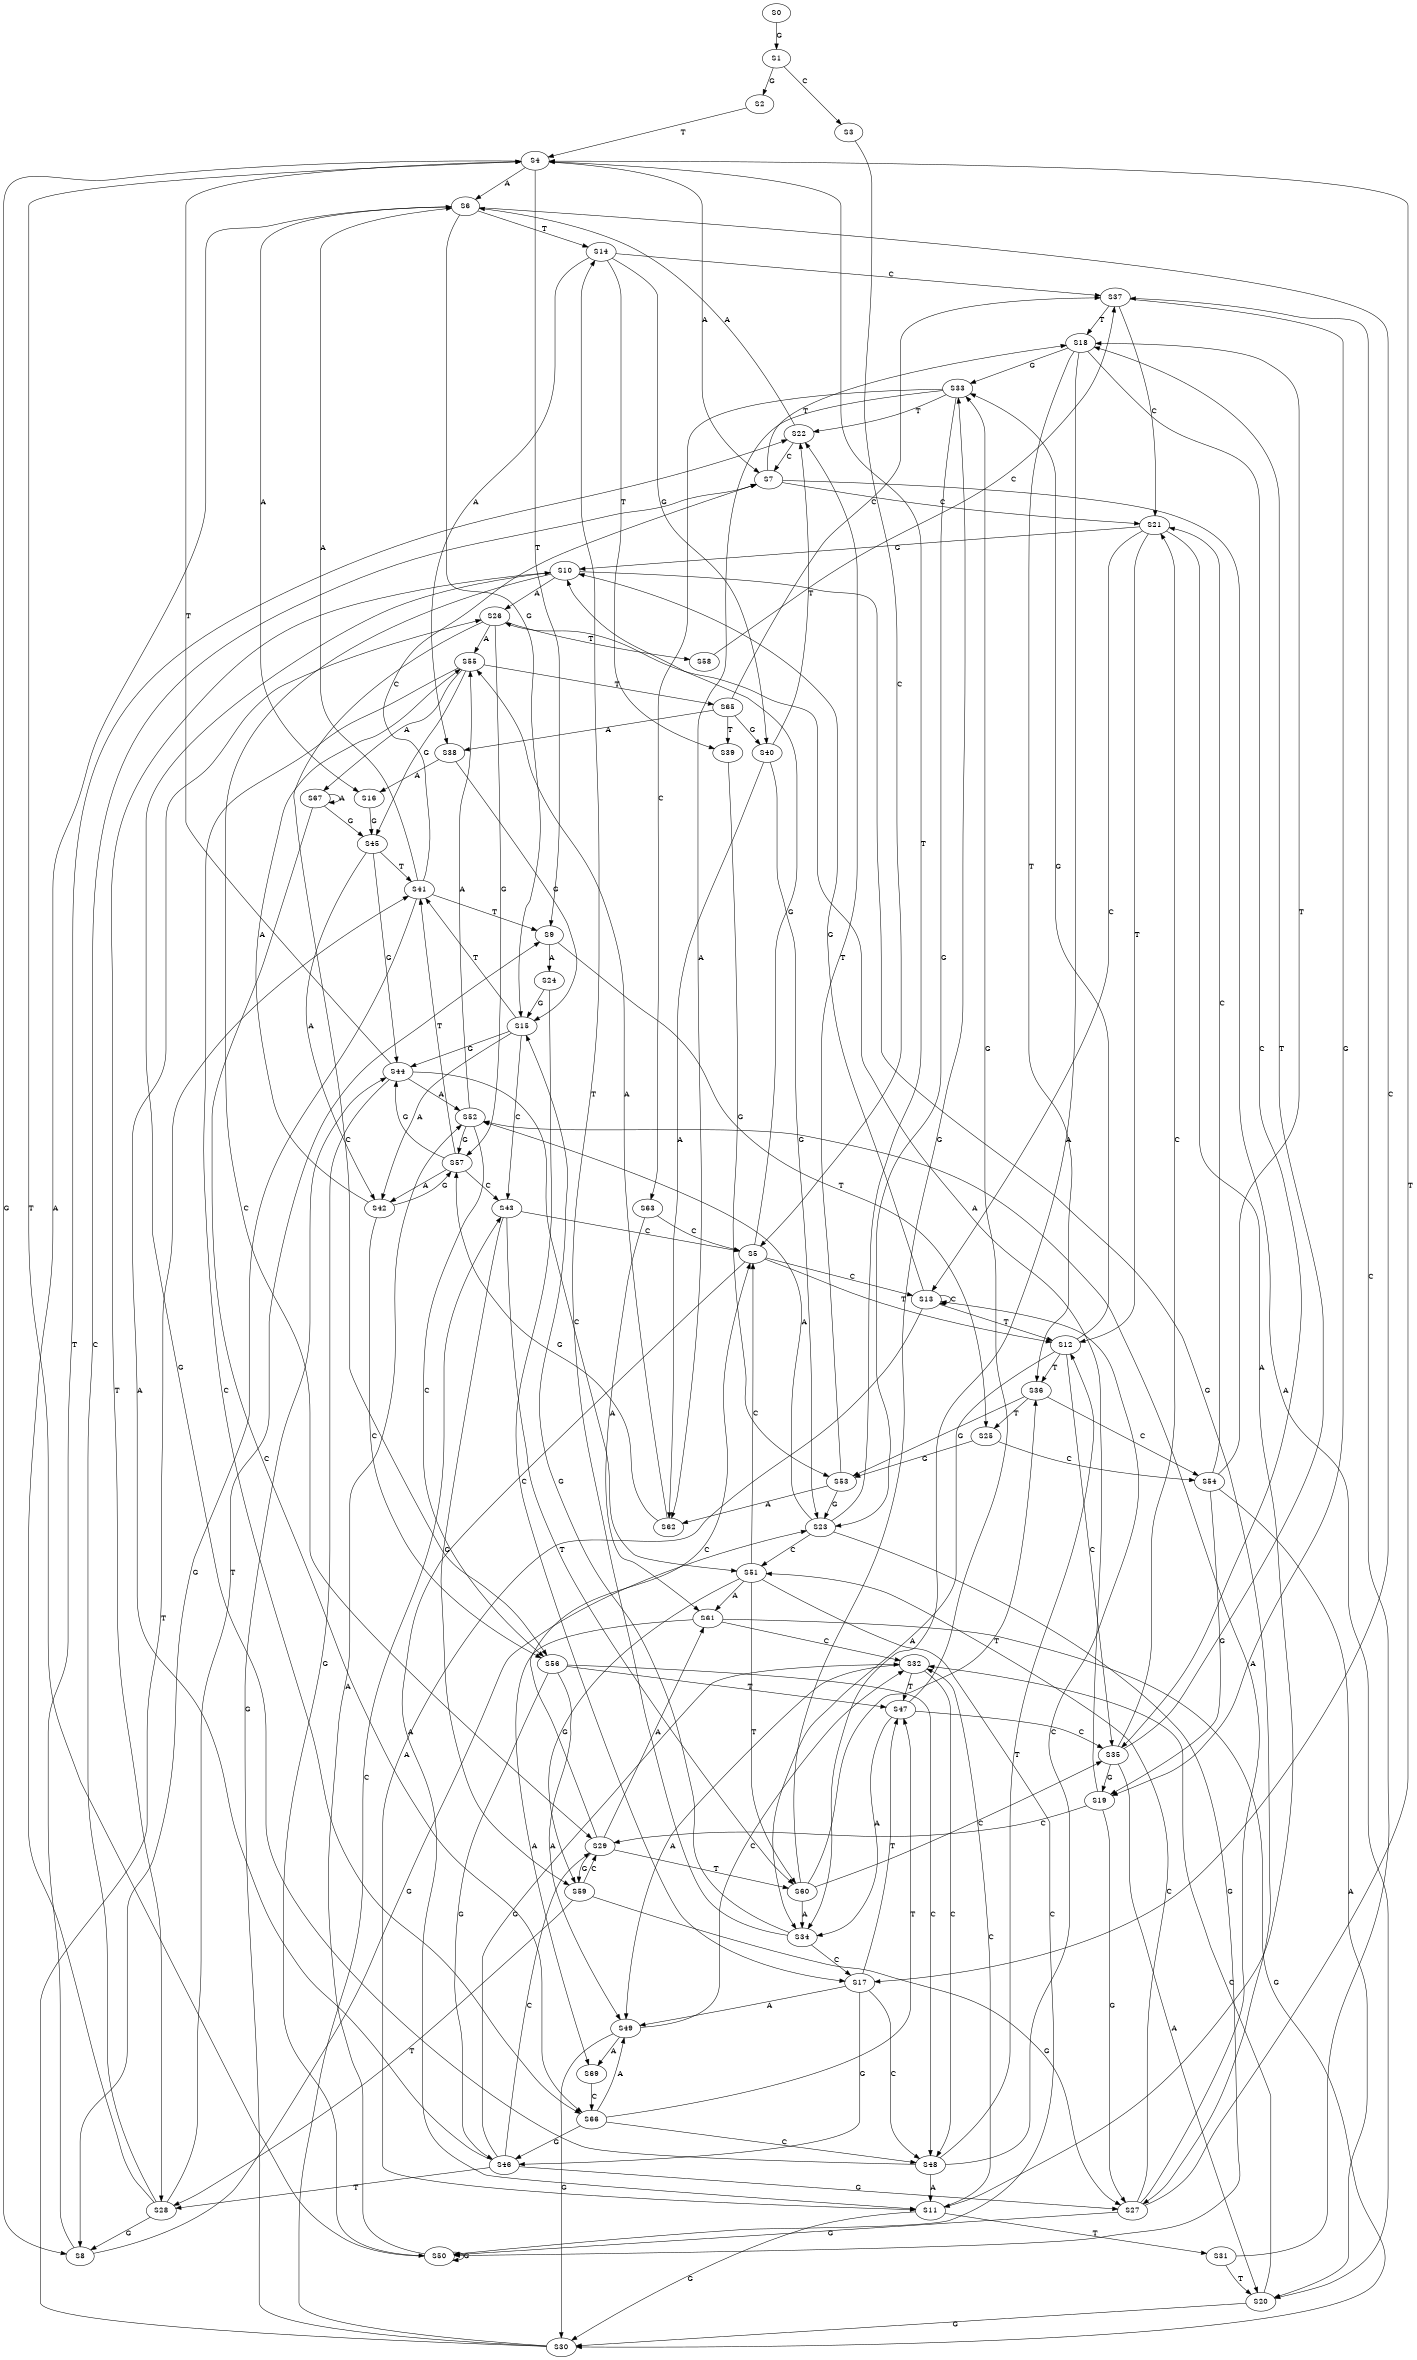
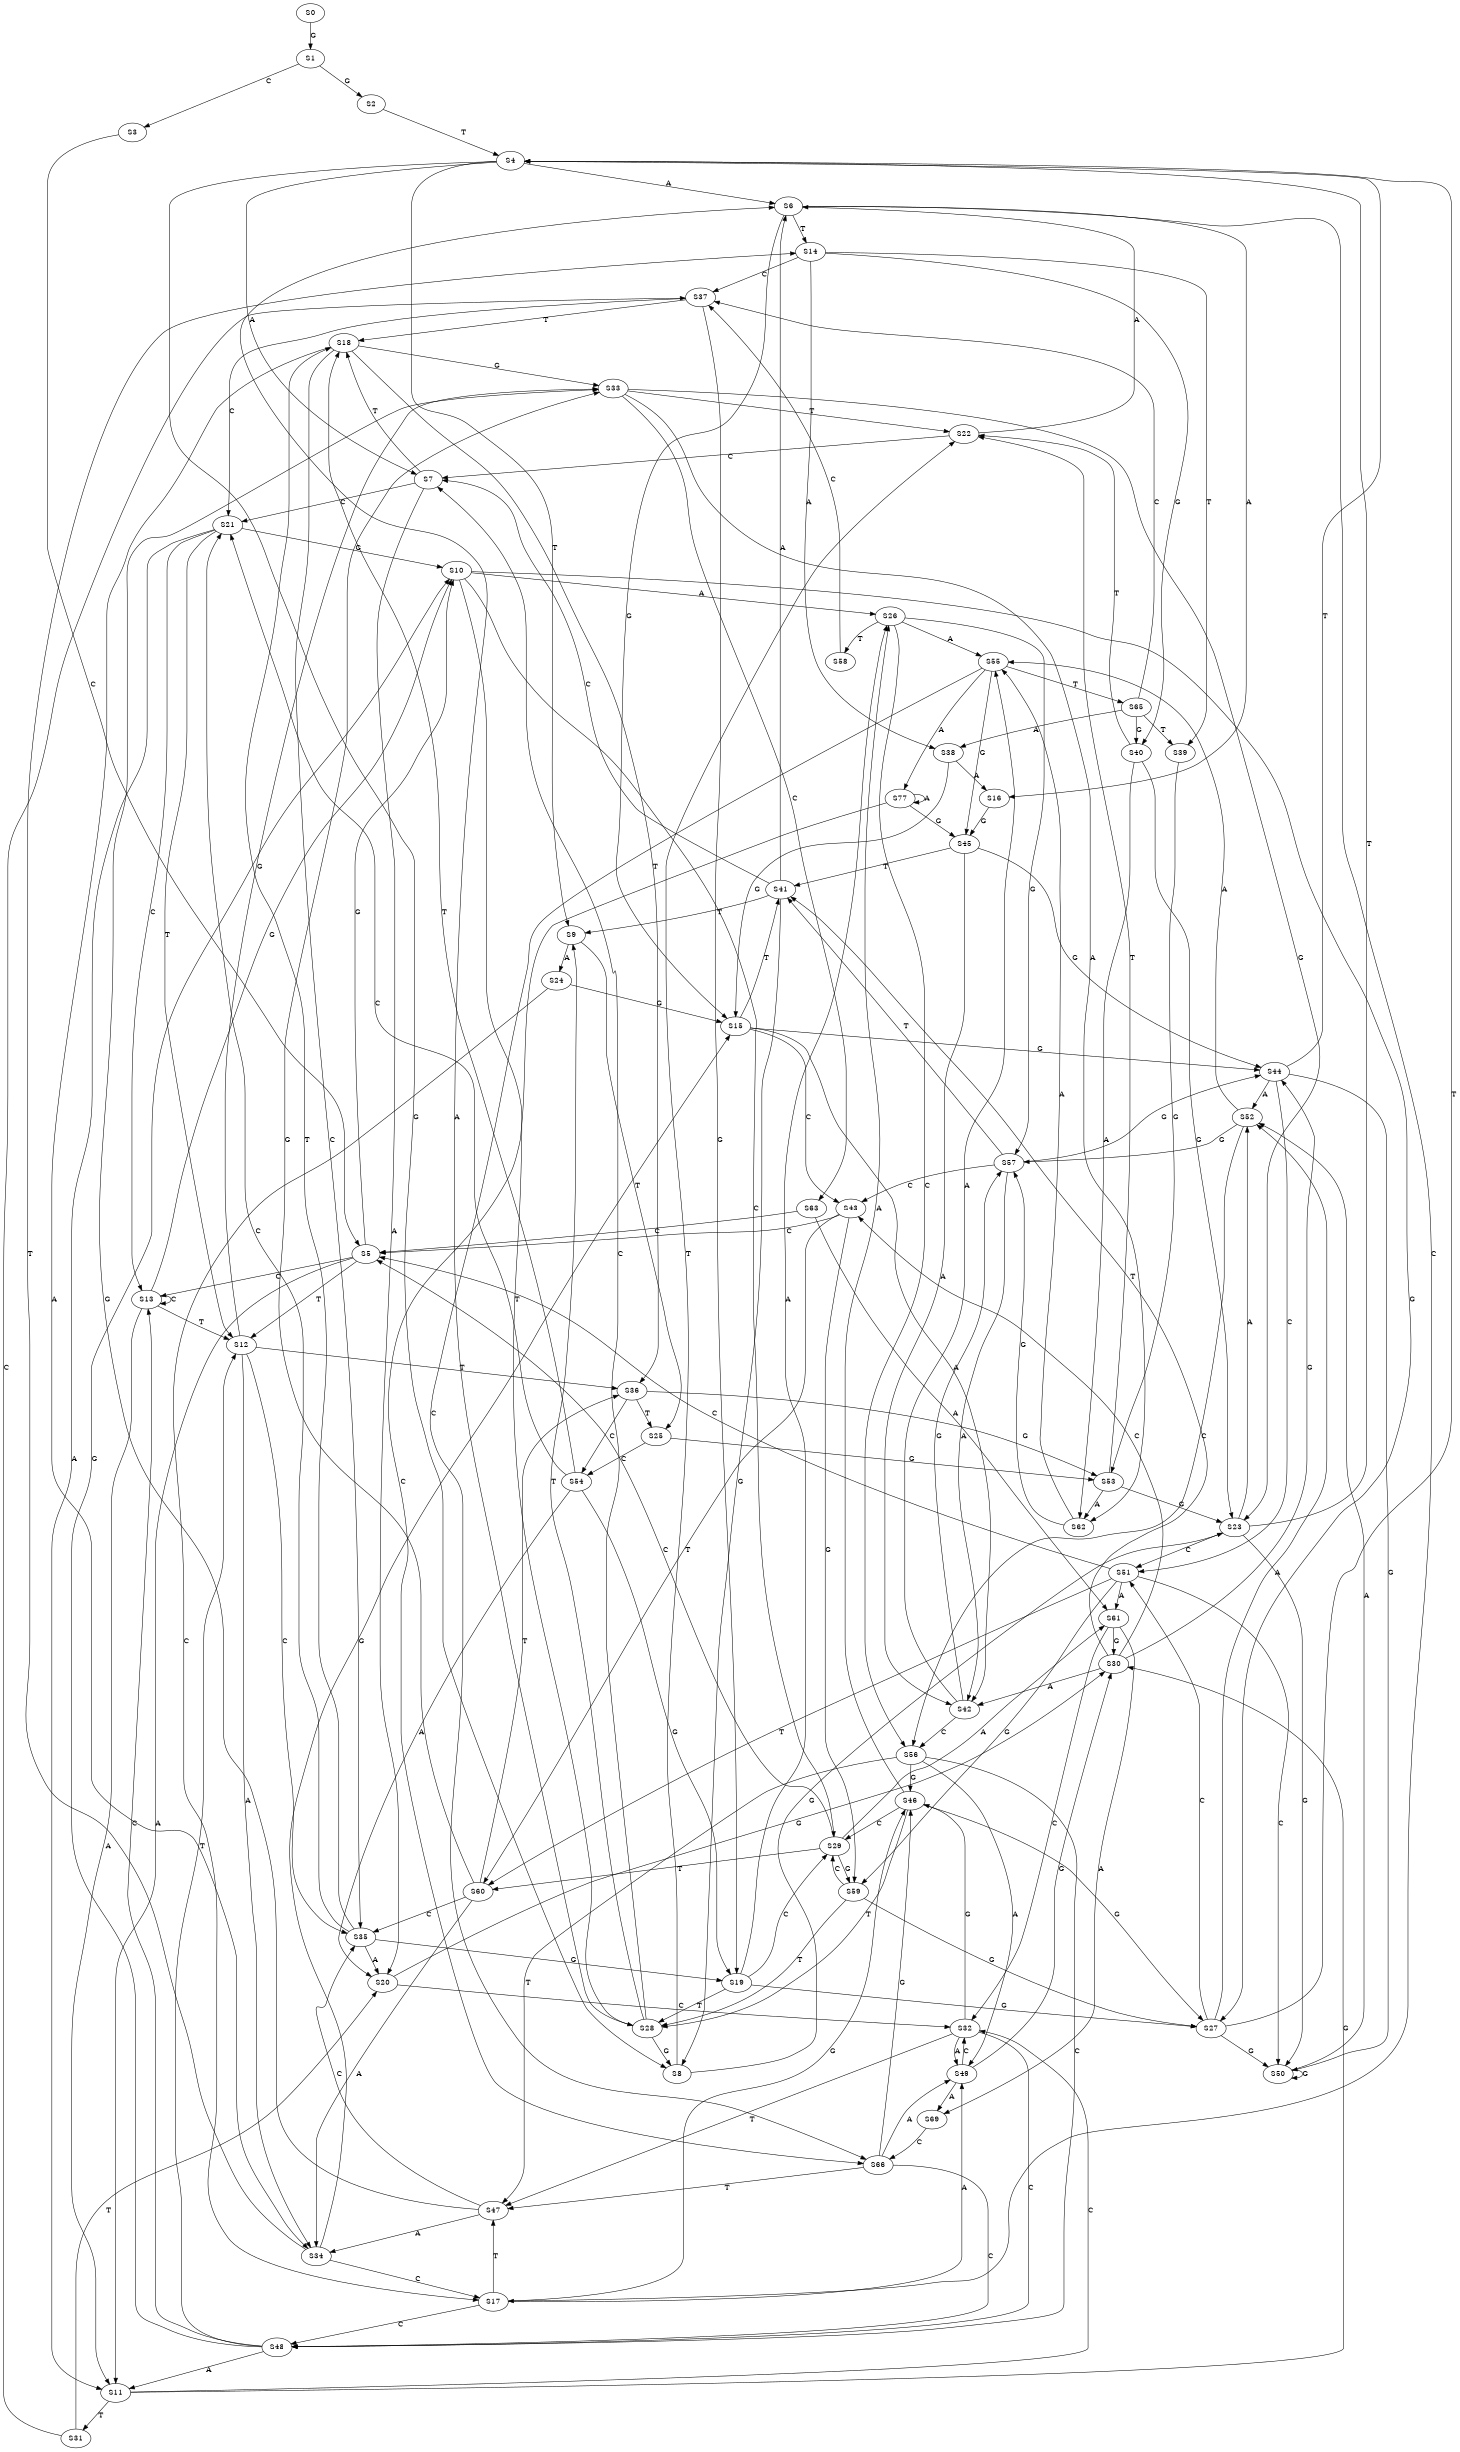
(315, 799) -> (900, 799)
(29, 1059) -> none
none -> (1045, 1685)
(586, 1824) -> (965, 1904)
none -> (694, 2005)
